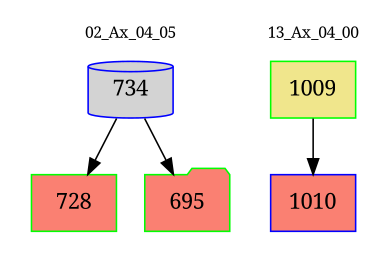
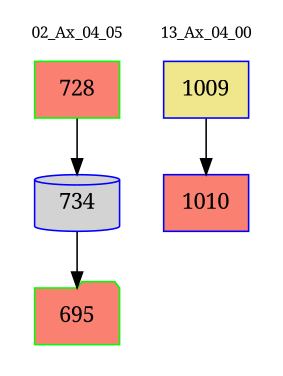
(313, 90) -> (206, 90)
(106, 139) -> (77, 139)
